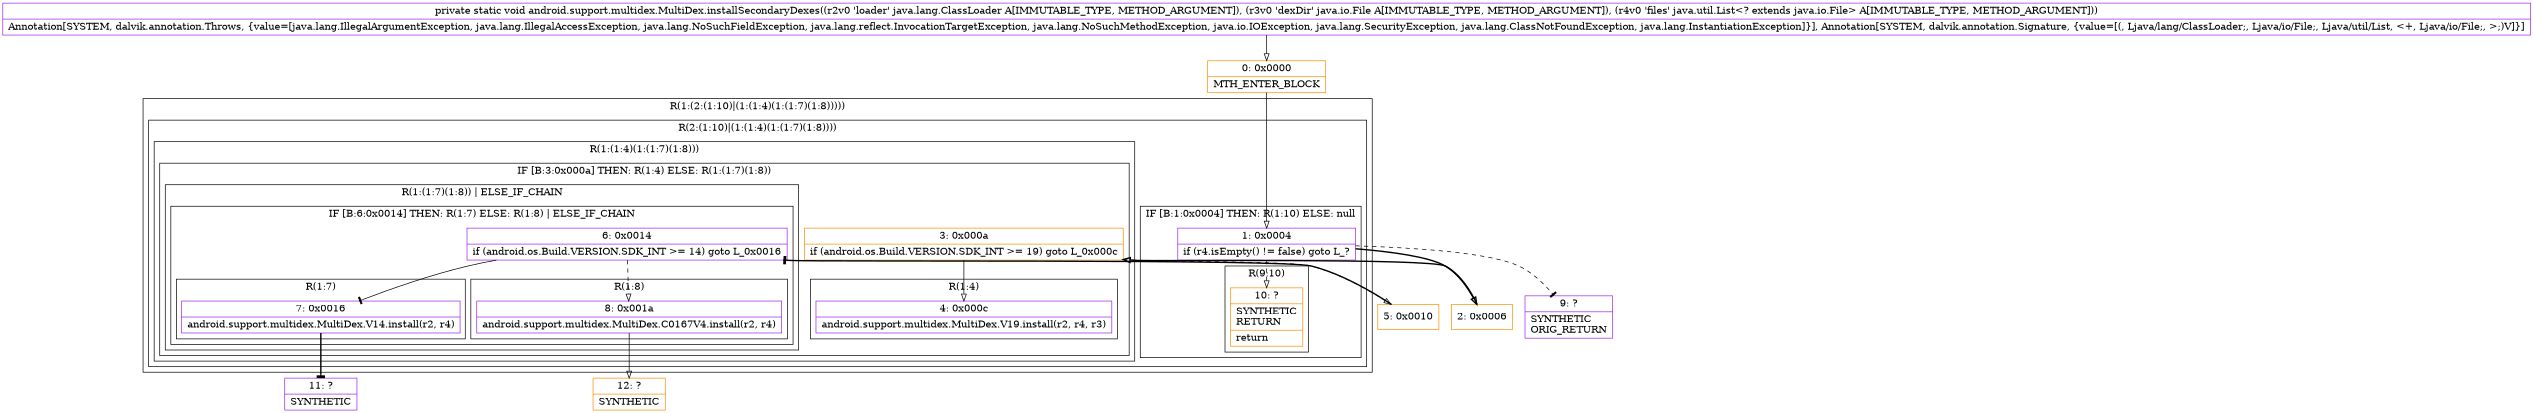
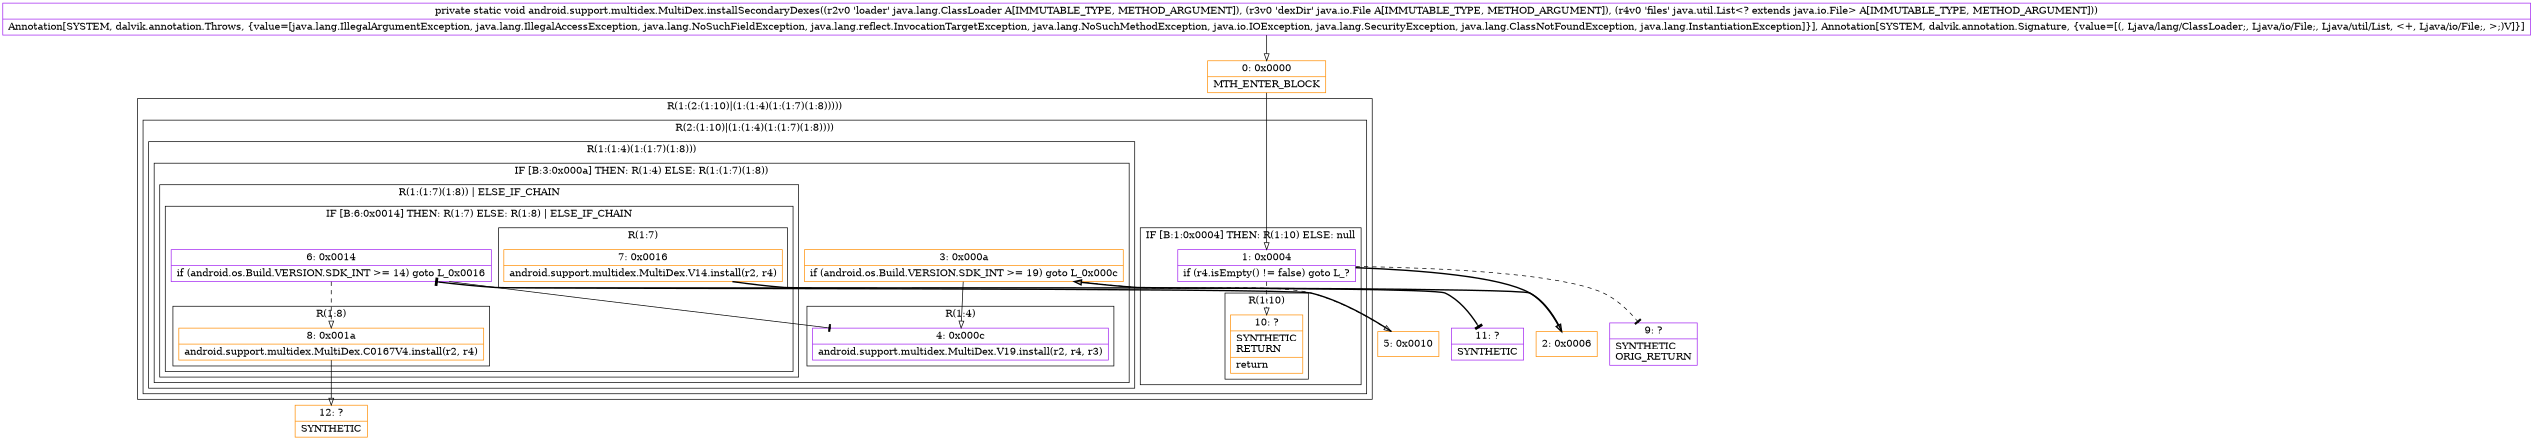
(1267, 274) -> (1267, 301)
(435, 275) -> (638, 305)
(321, 317) -> (643, 266)
(629, 317) -> (331, 344)
